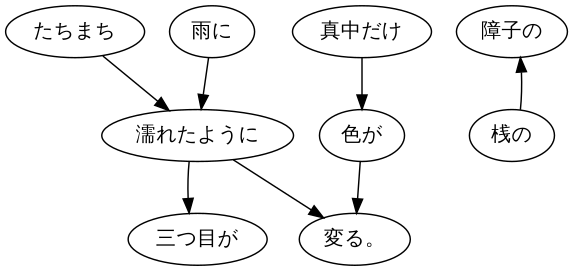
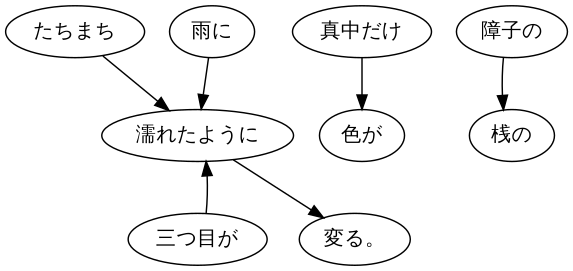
(522, 91) -> (502, 76)
(188, 180) -> (207, 194)
(359, 180) -> none
